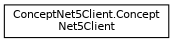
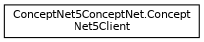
(87, 21) -> (102, 21)
